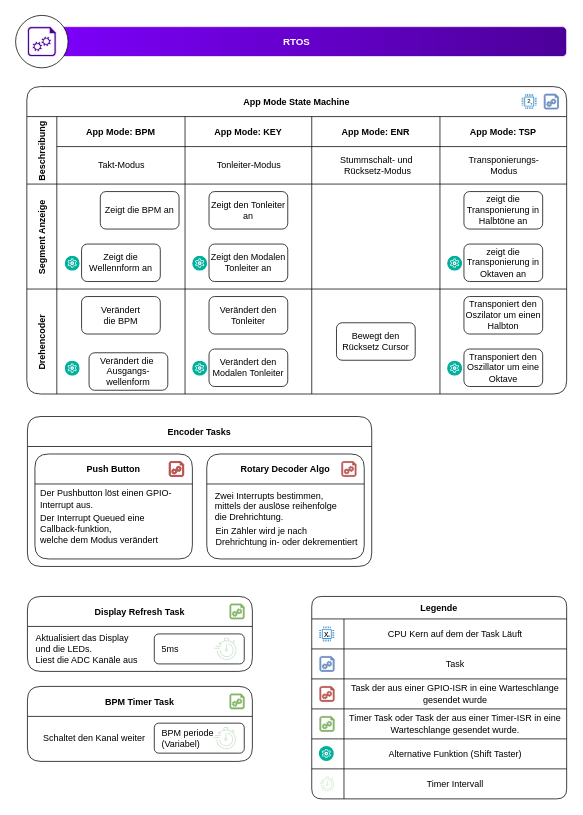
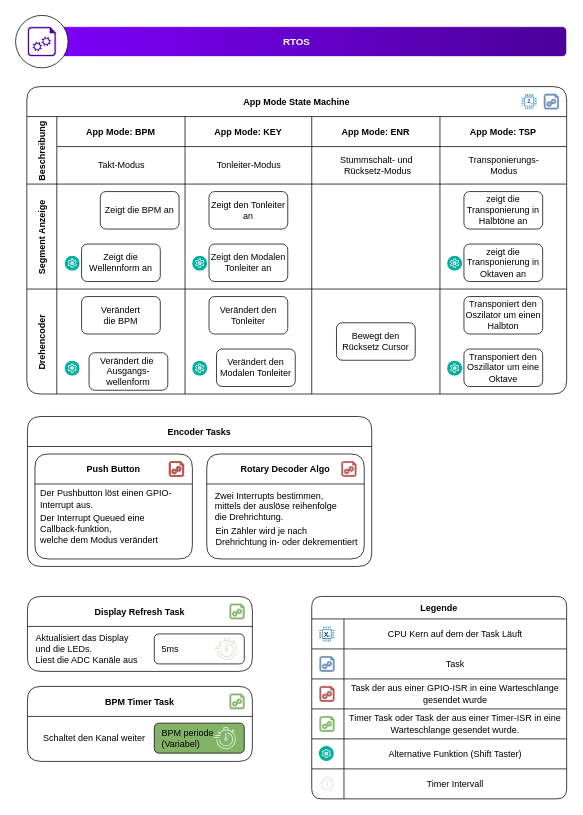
(248, 368) -> (256, 368)
(199, 738) -> (199, 738)
